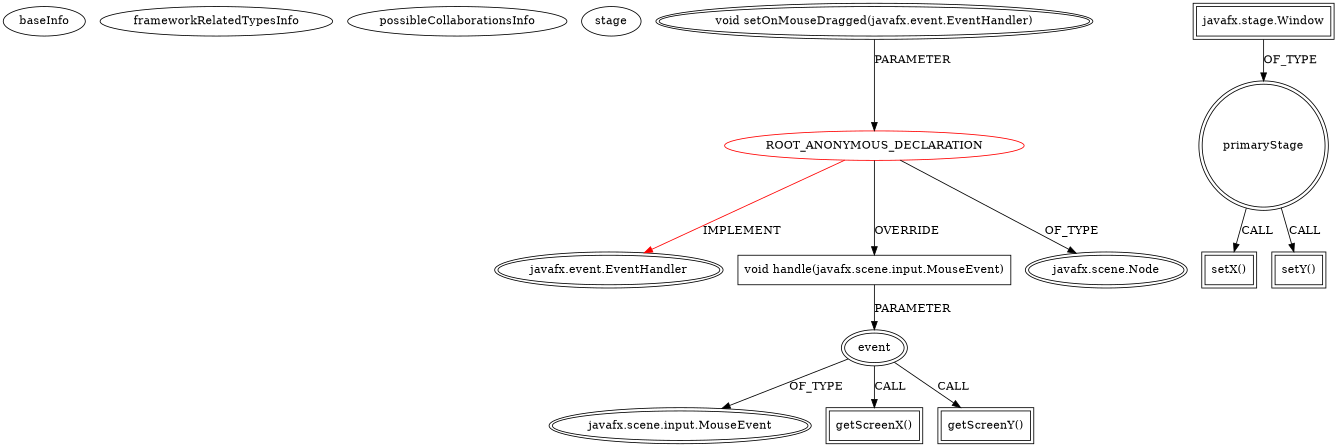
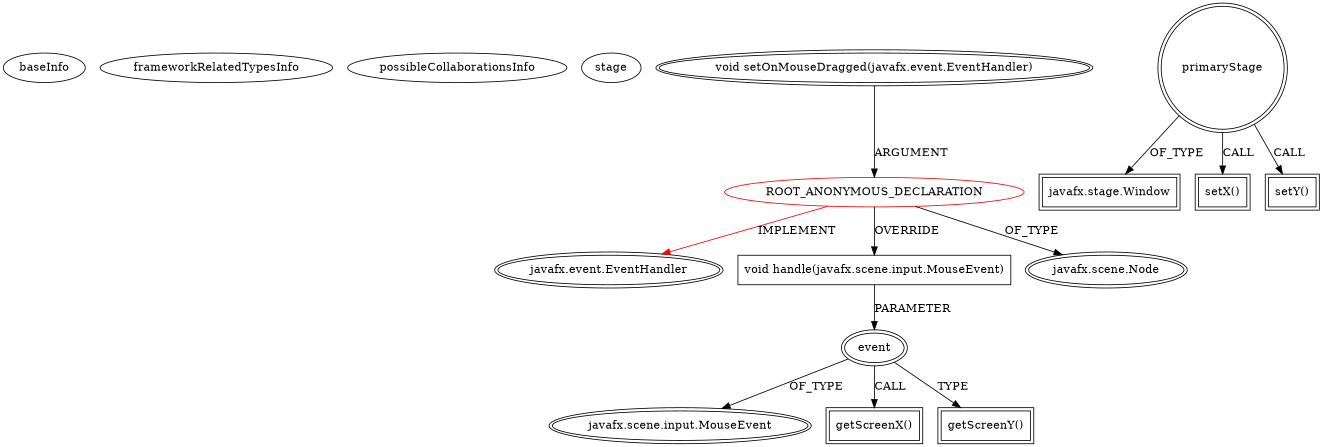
(1264, 56) -> (1155, 142)
(913, 60) -> (911, 153)
(953, 387) -> (953, 387)
